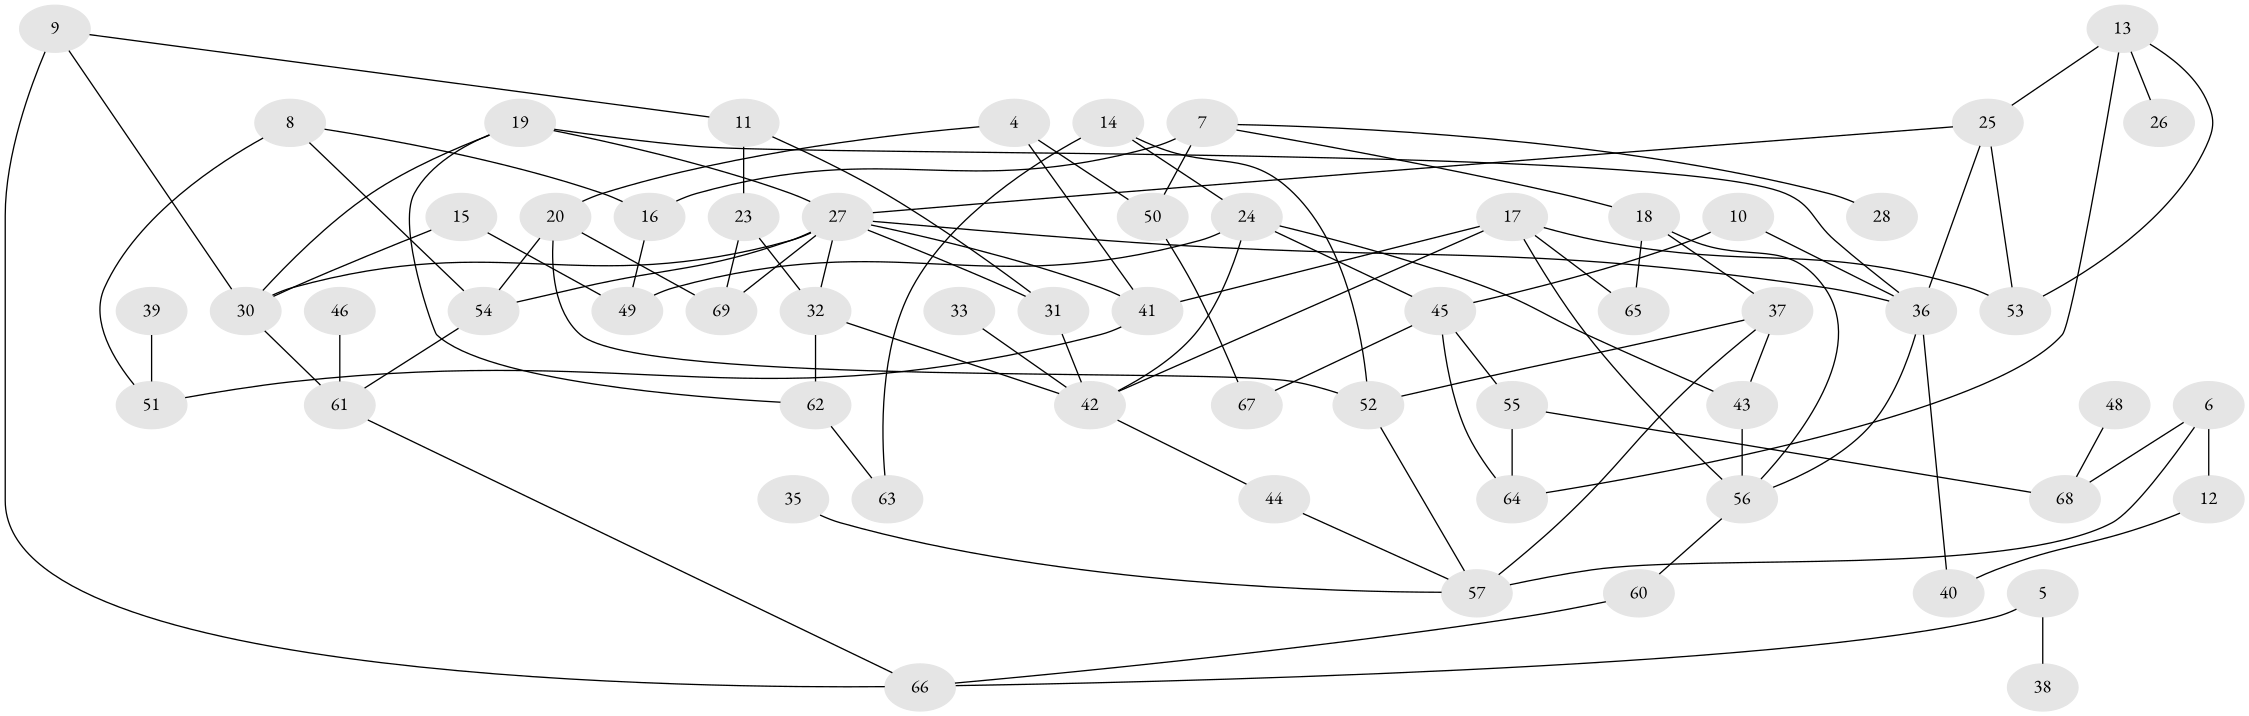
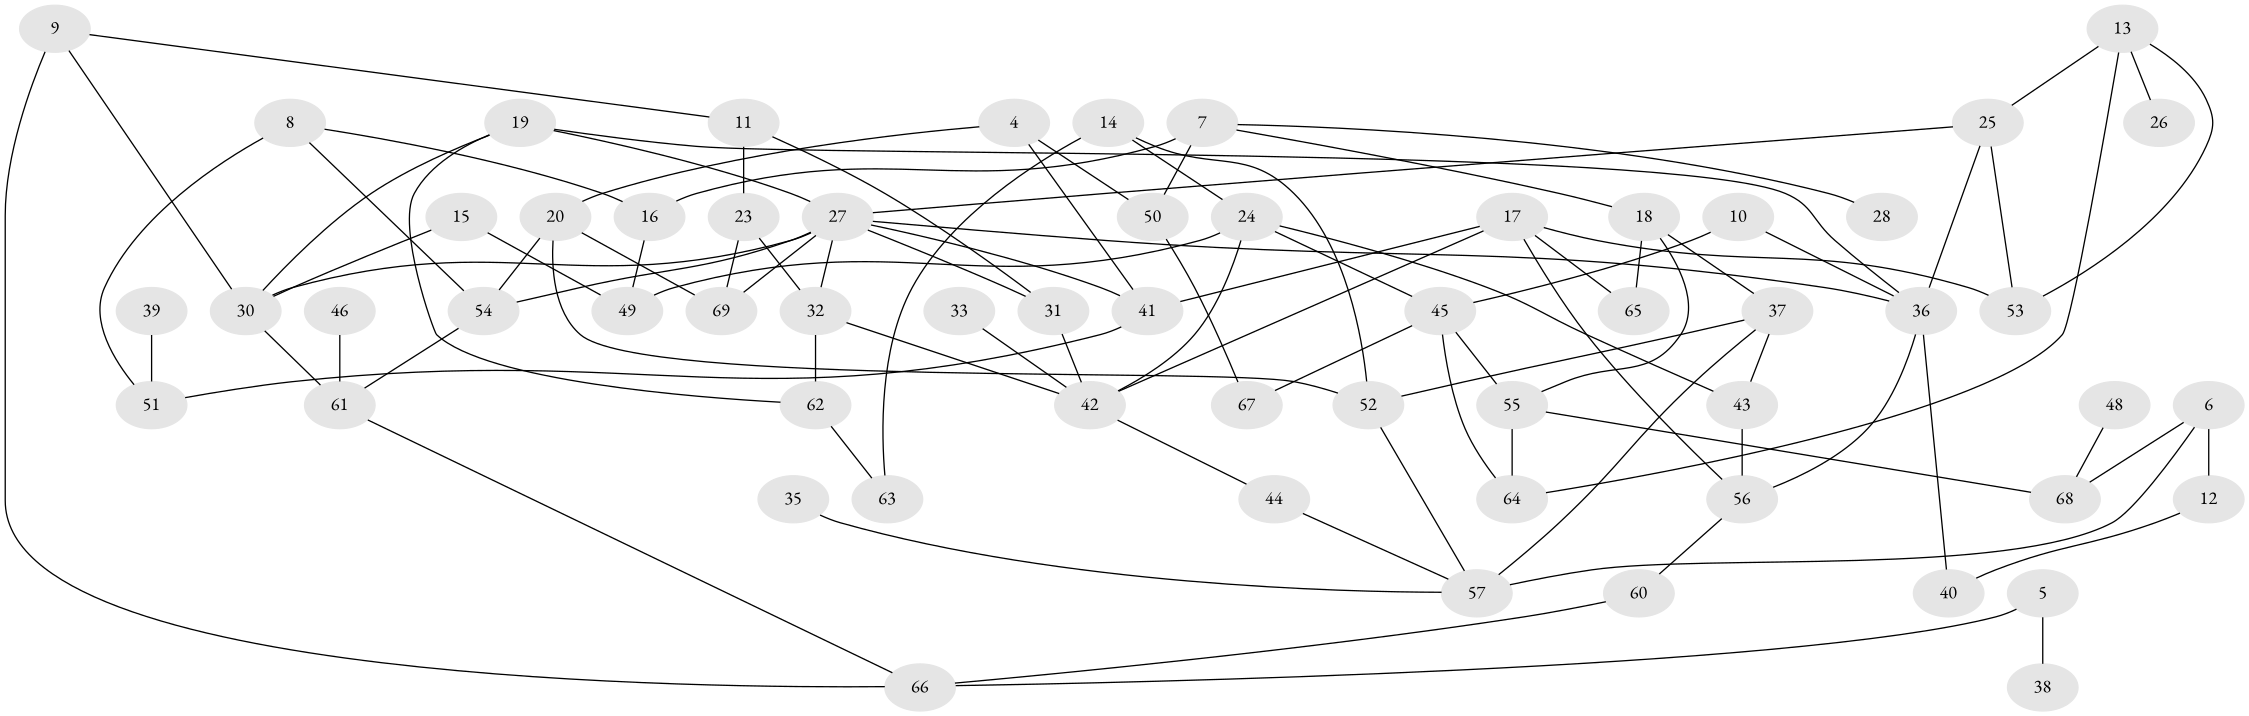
(1835, 310) -> (1664, 353)
